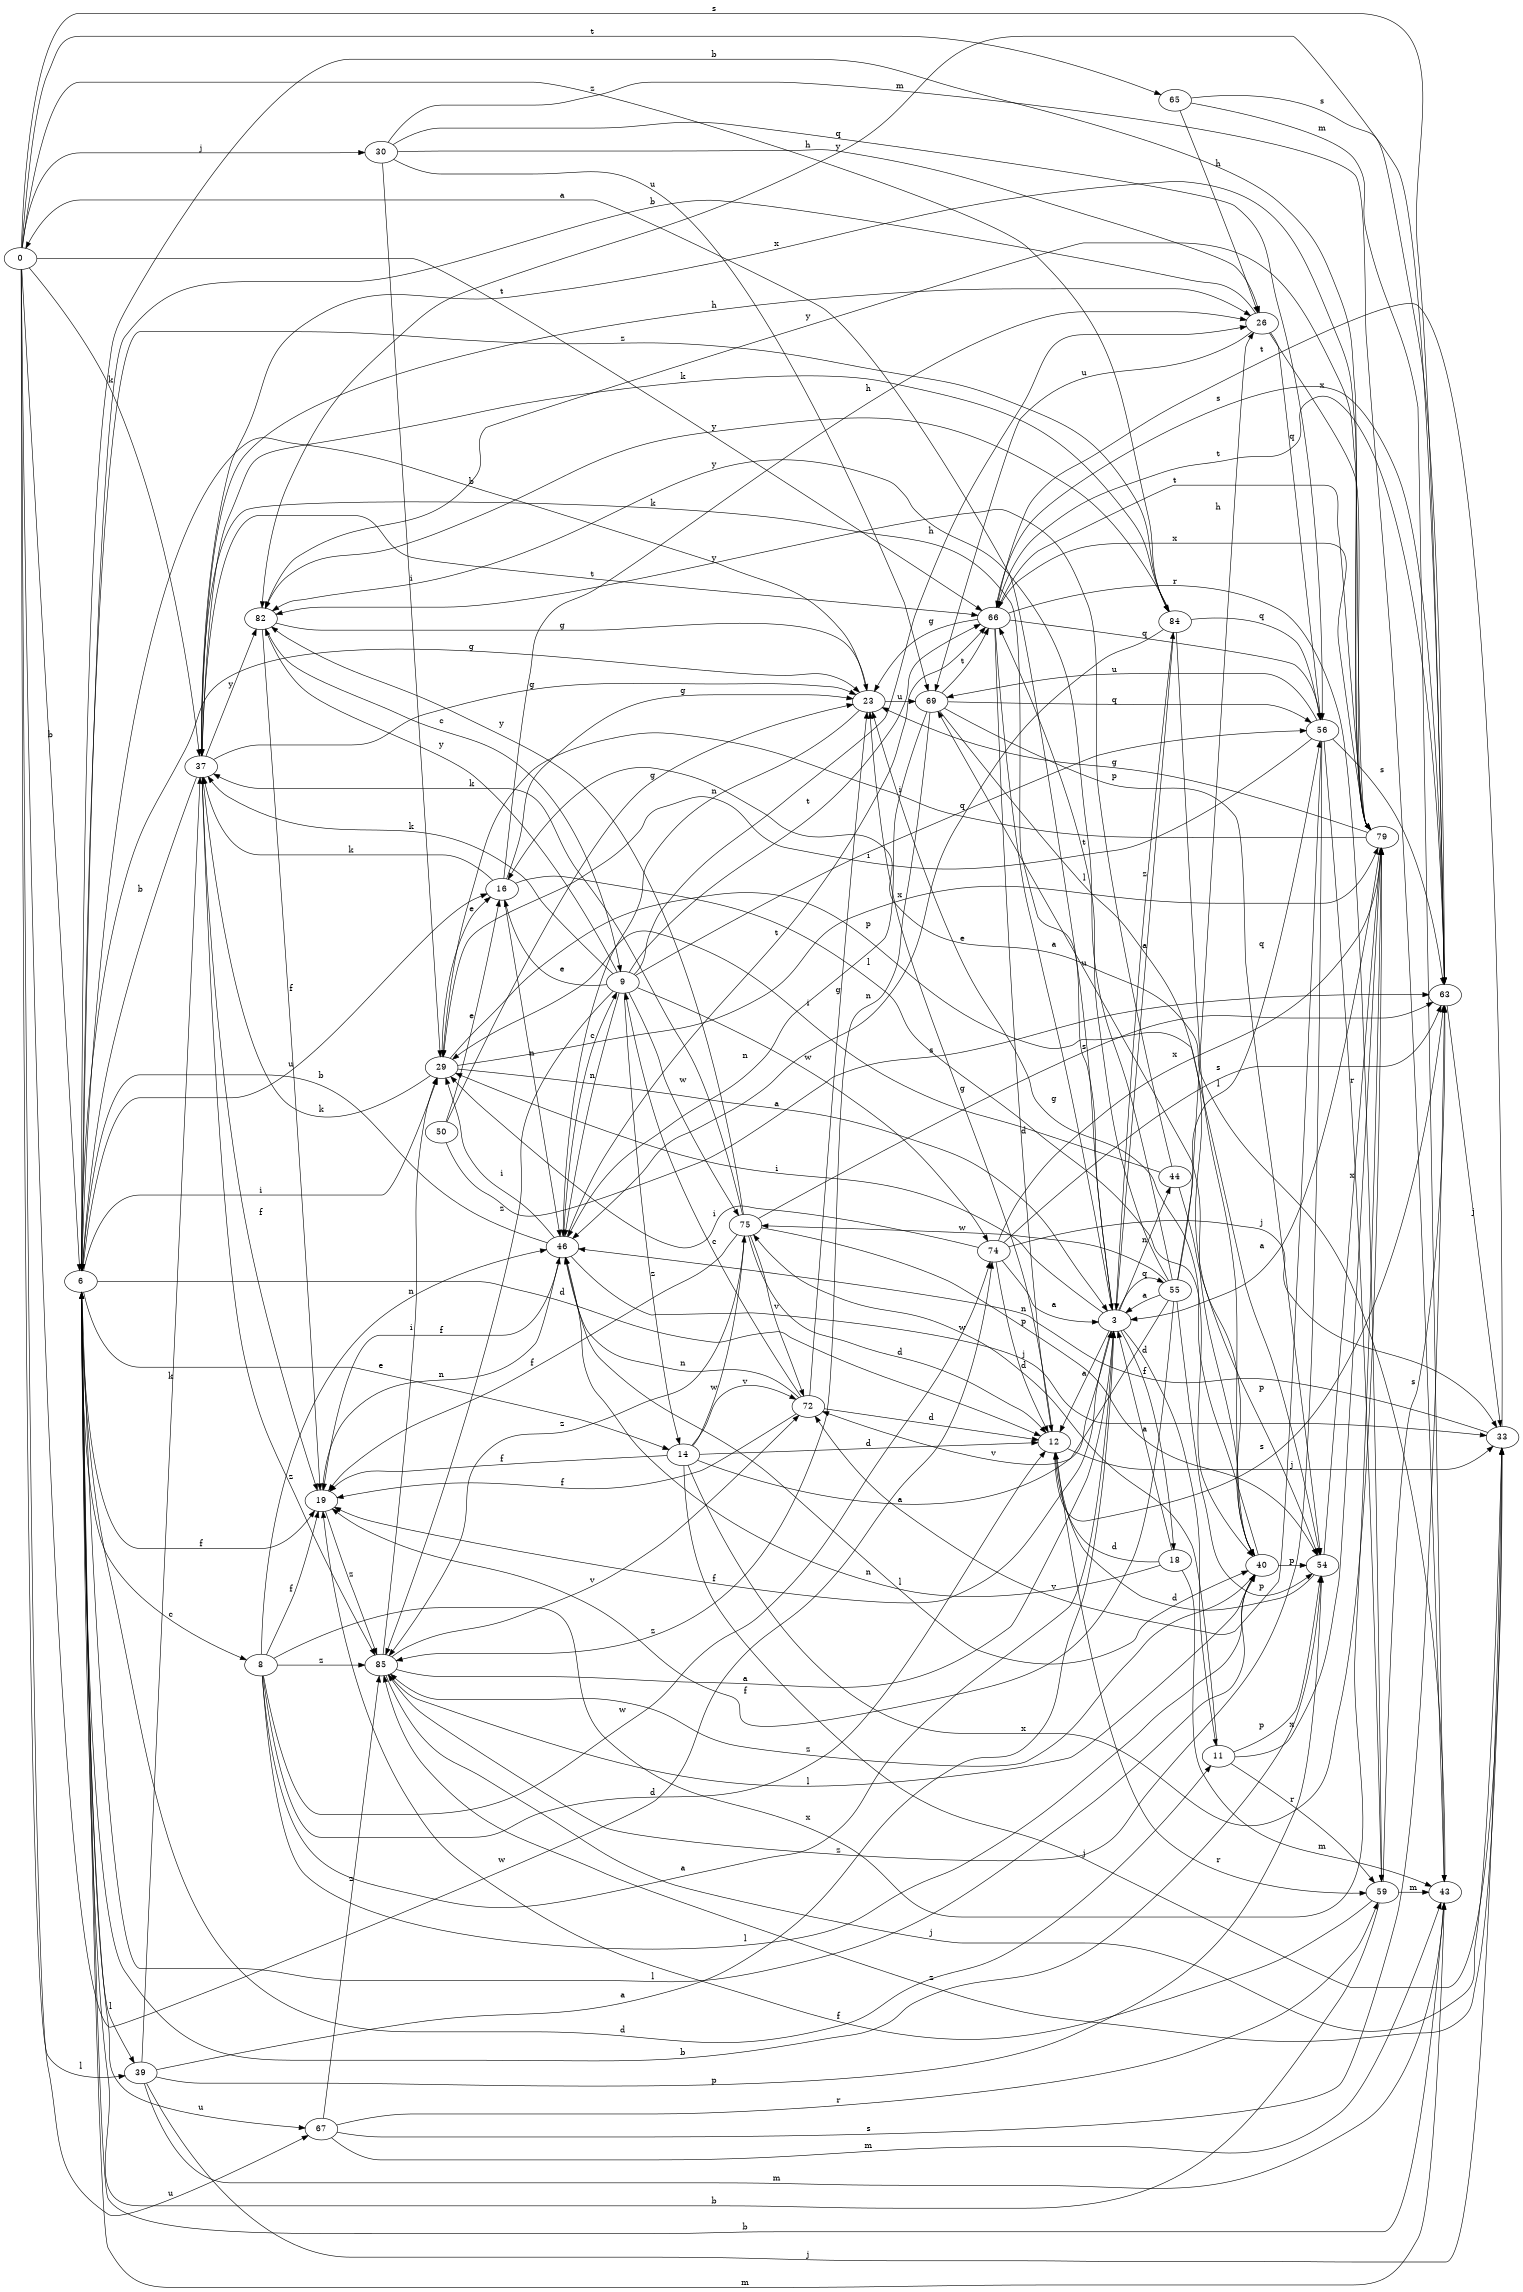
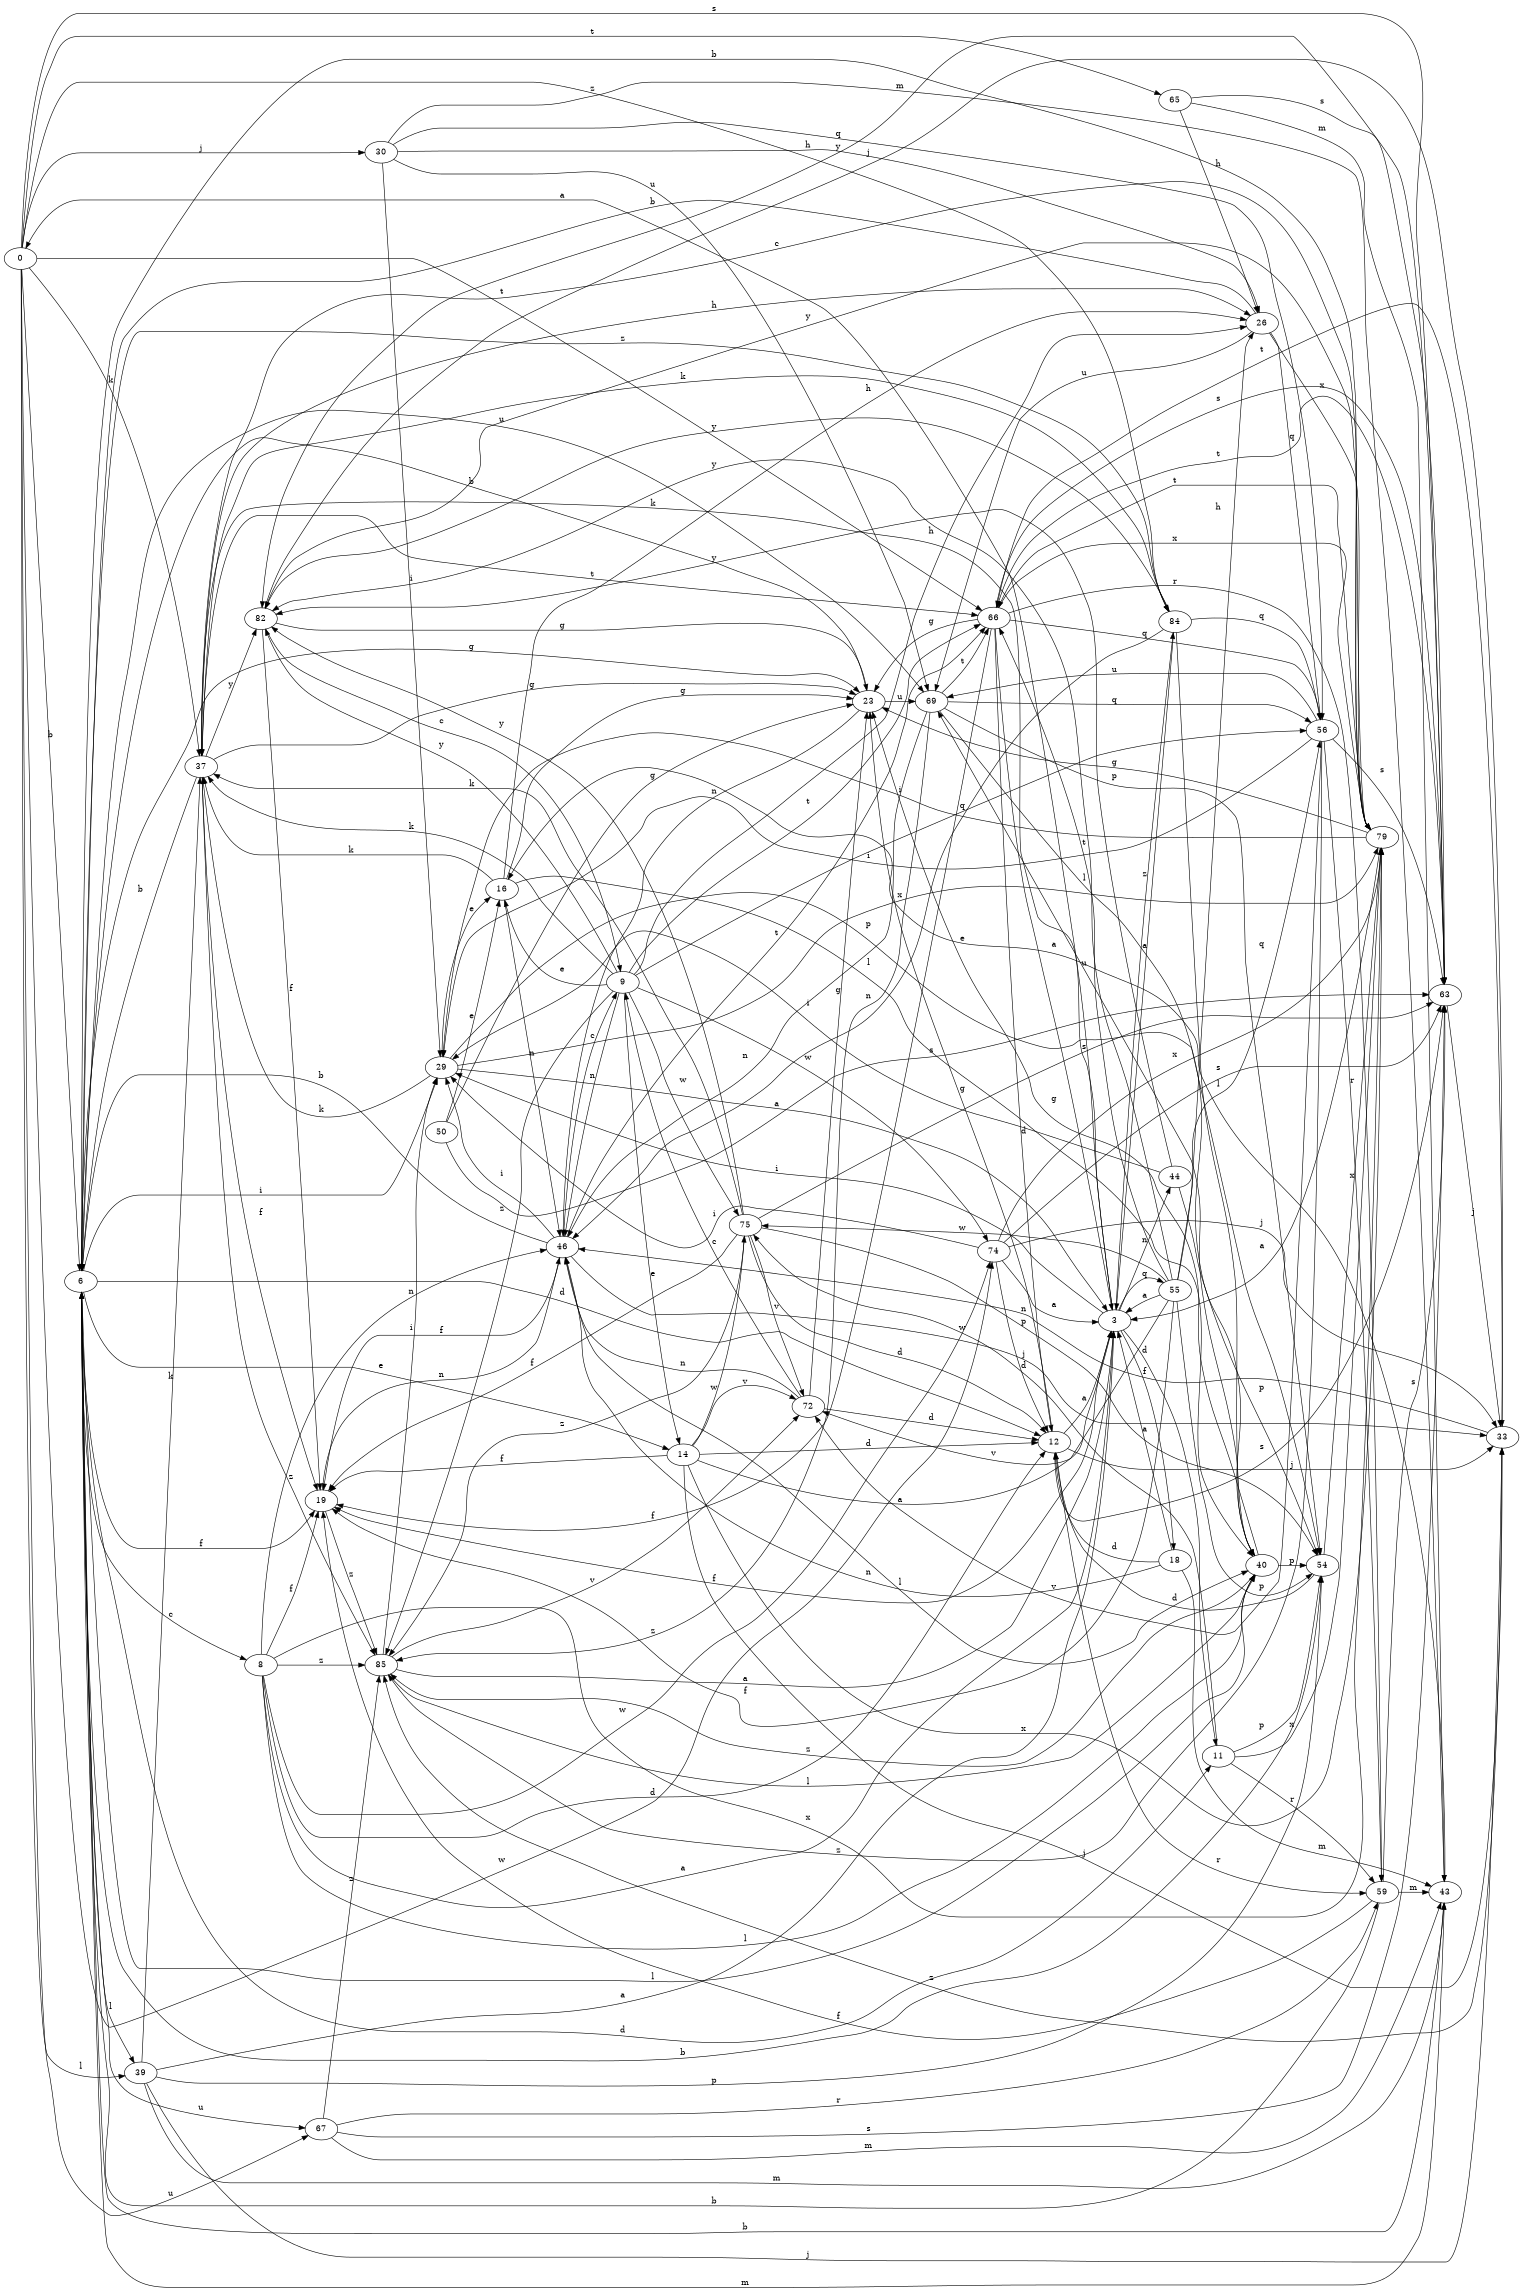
(777, 244) -> (777, 244)
(254, 1092) -> (196, 467)
(653, 1274) -> (653, 1274)
(1086, 1379) -> (1087, 1404)
(578, 1488) -> (863, 1279)
(1166, 1956) -> (1391, 98)
